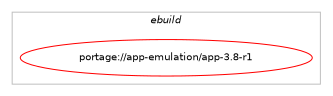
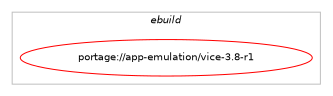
(166, 58) -> (166, 58)
